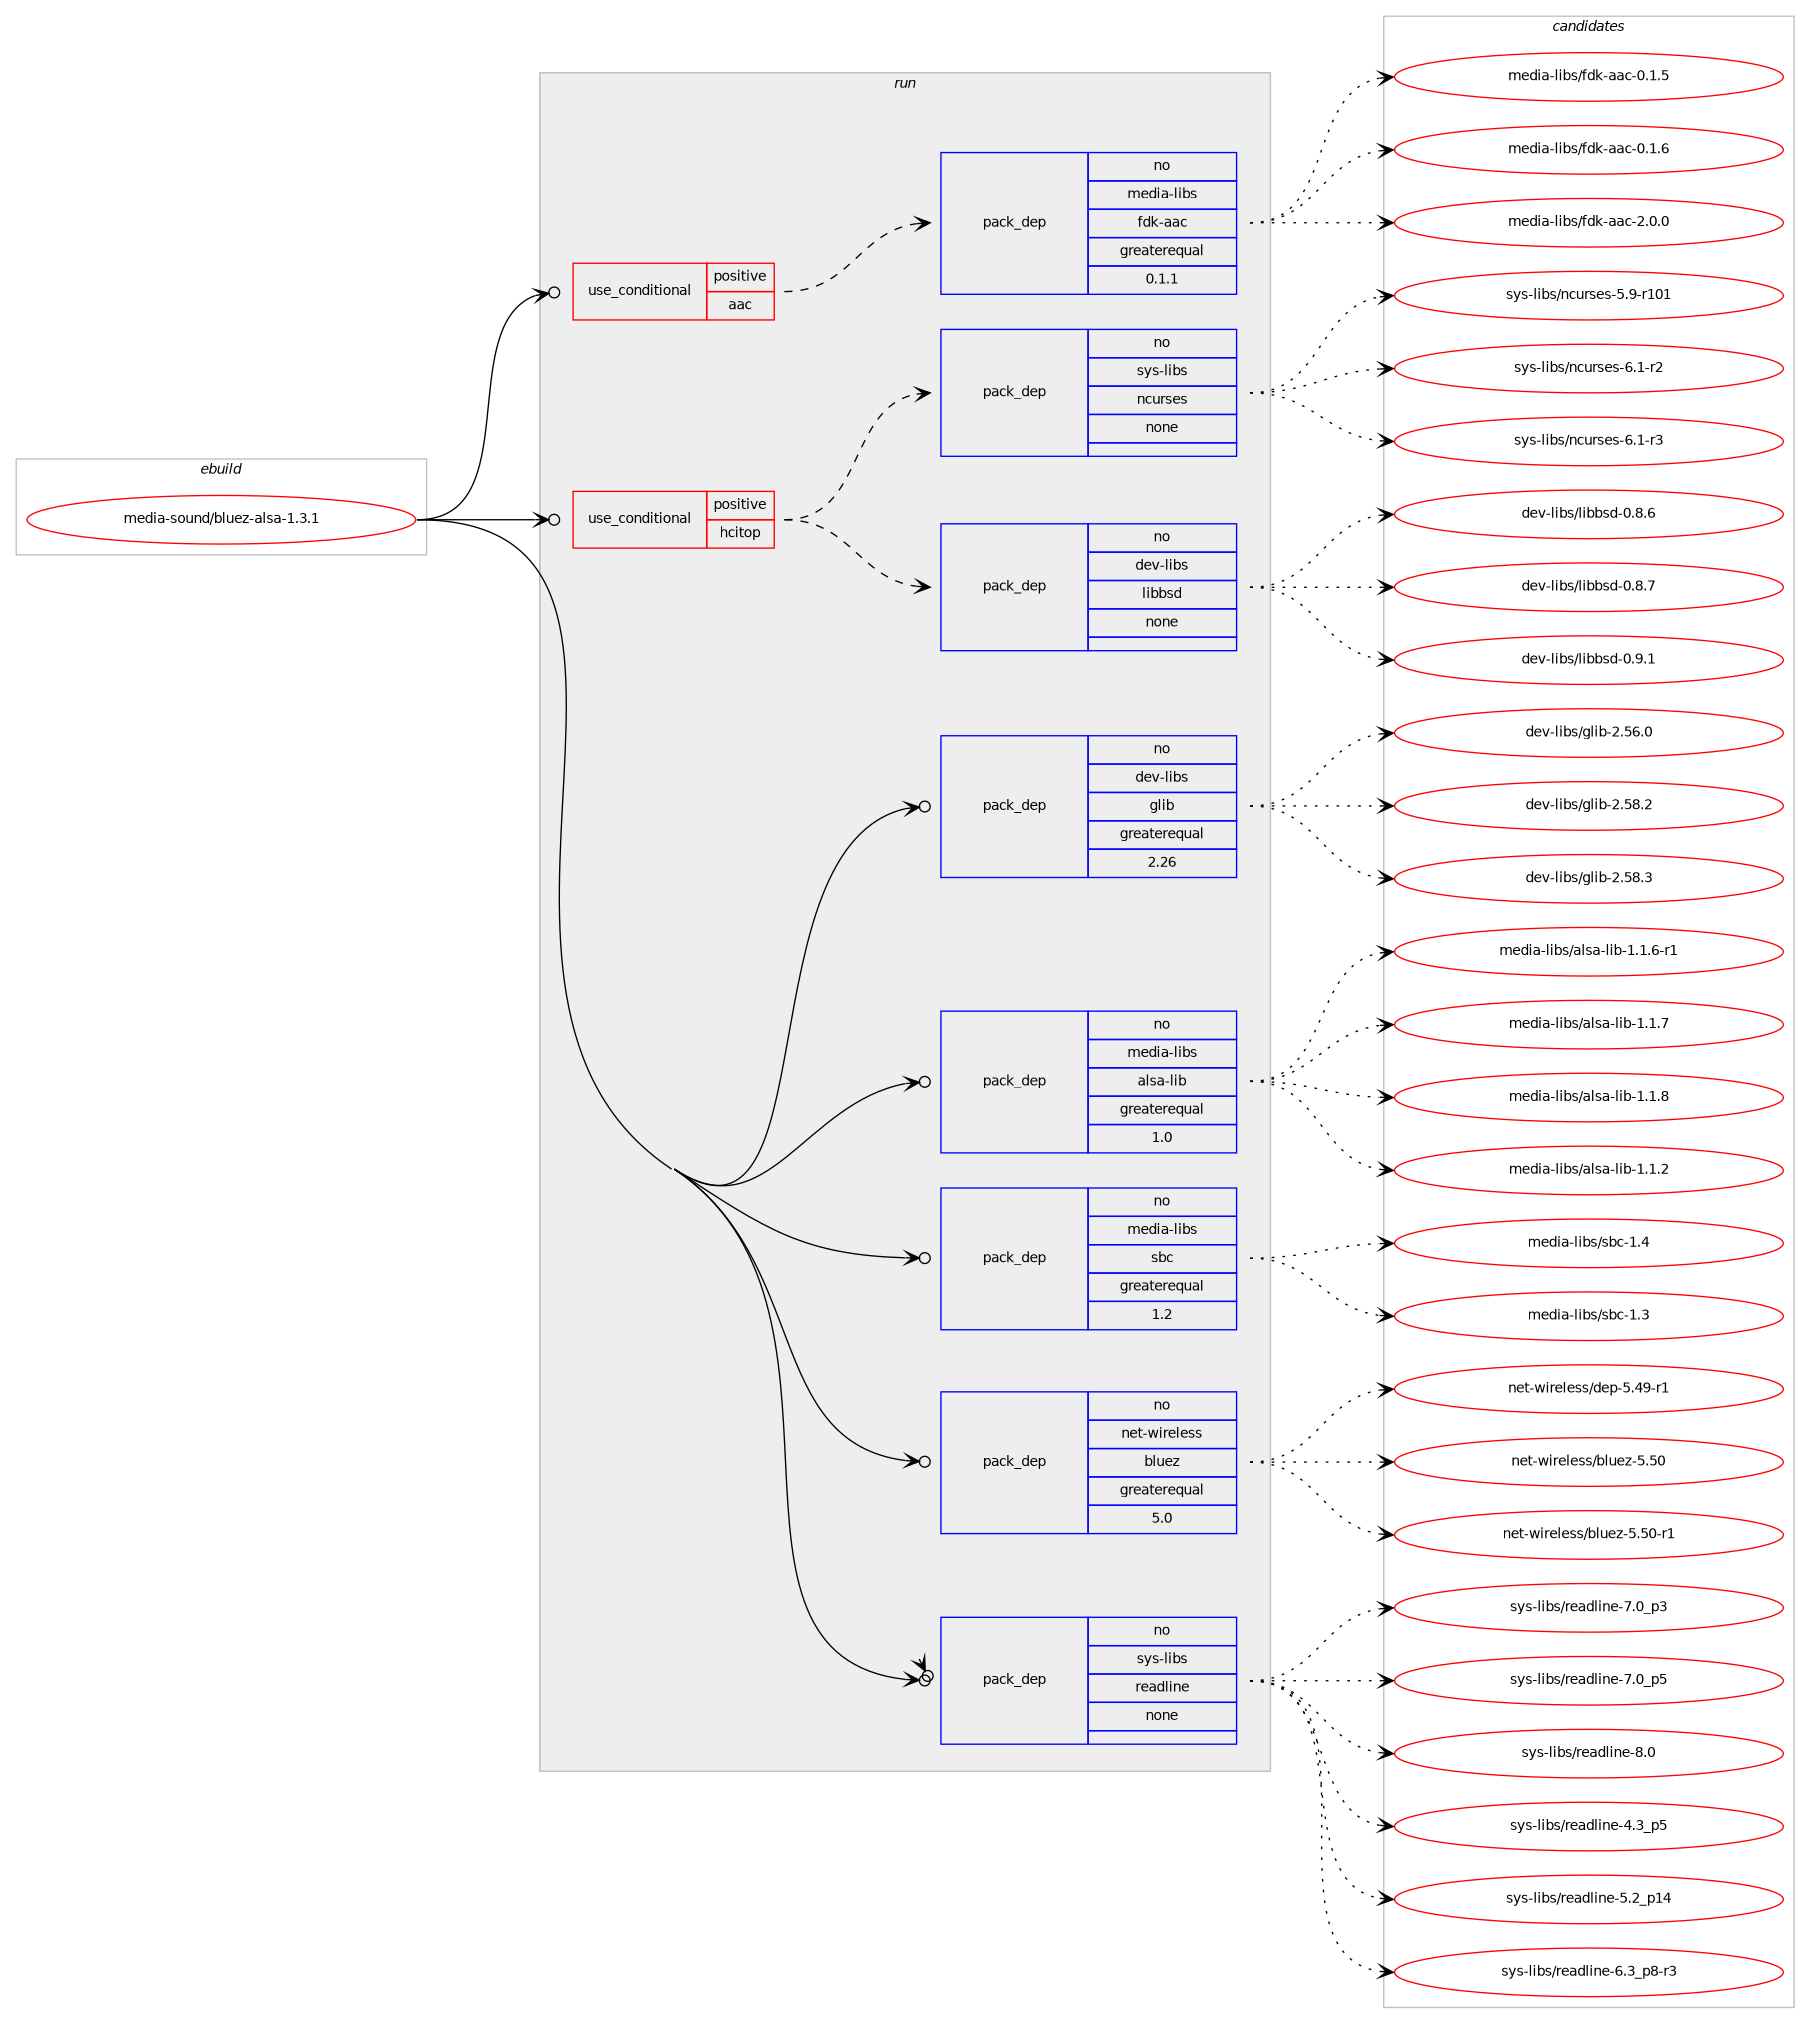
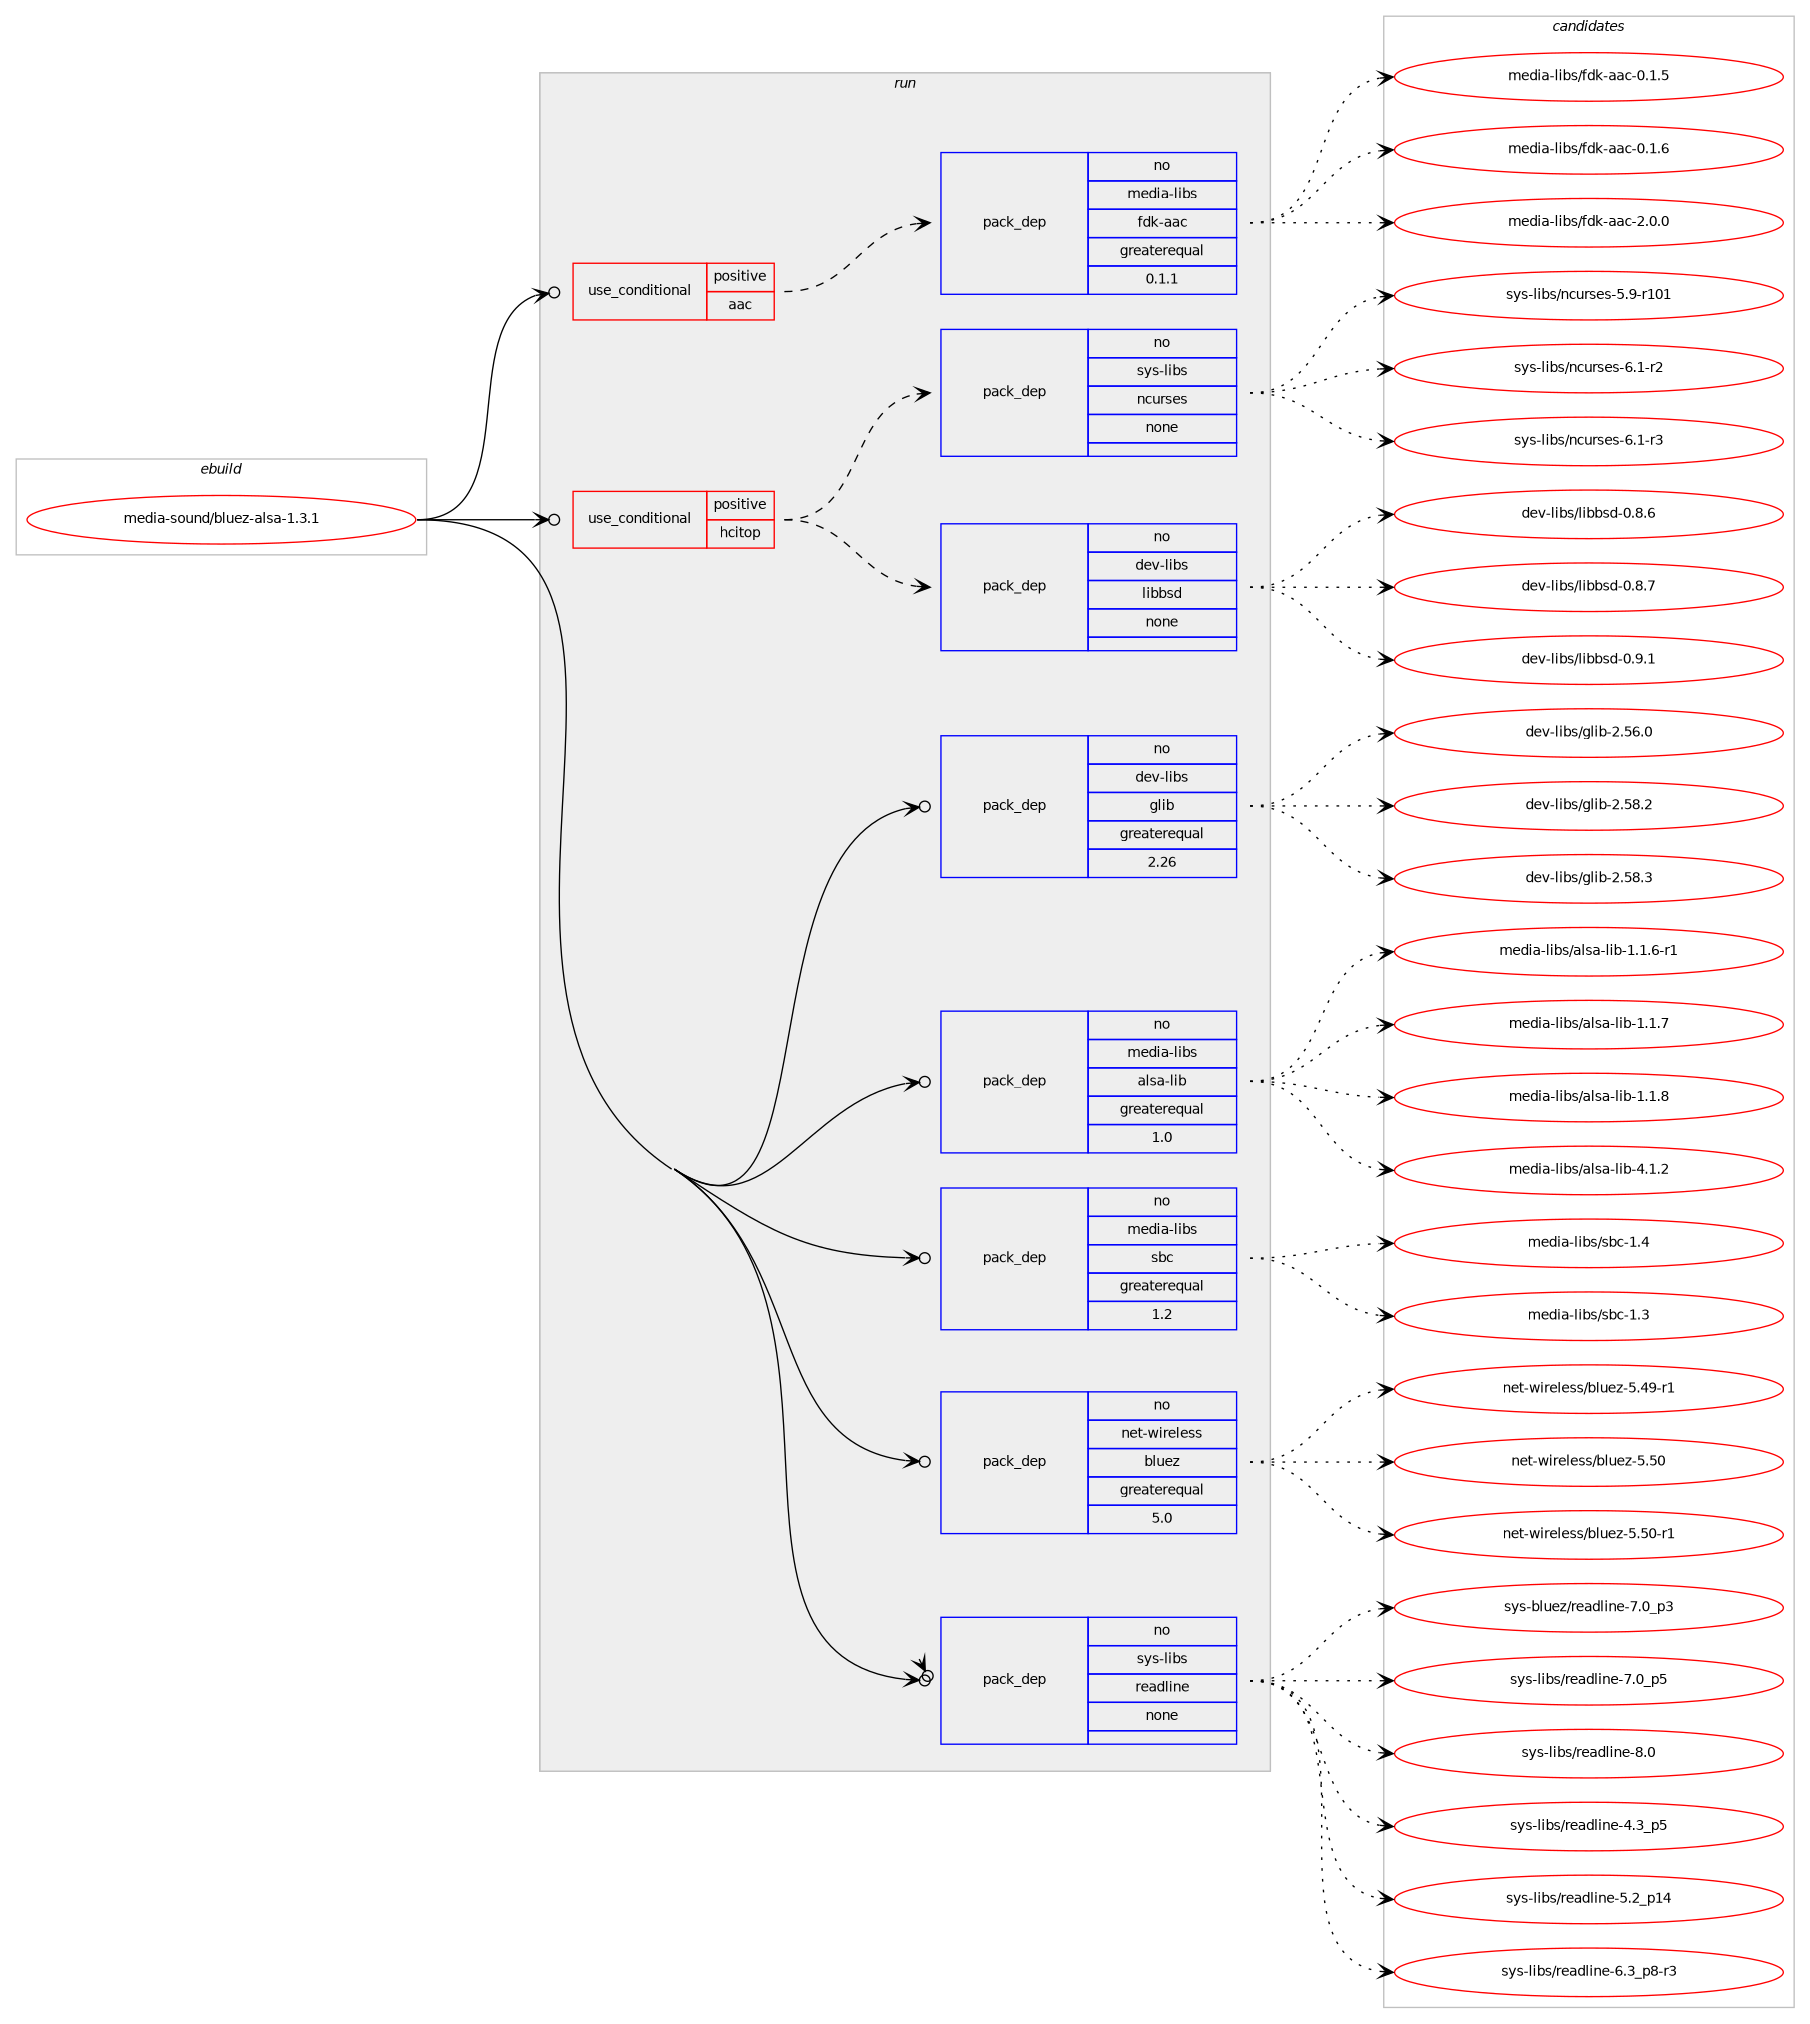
(1589, 1170) -> (1589, 1170)
(1589, 1389) -> (1589, 1389)
(1589, 1608) -> (1589, 1608)
